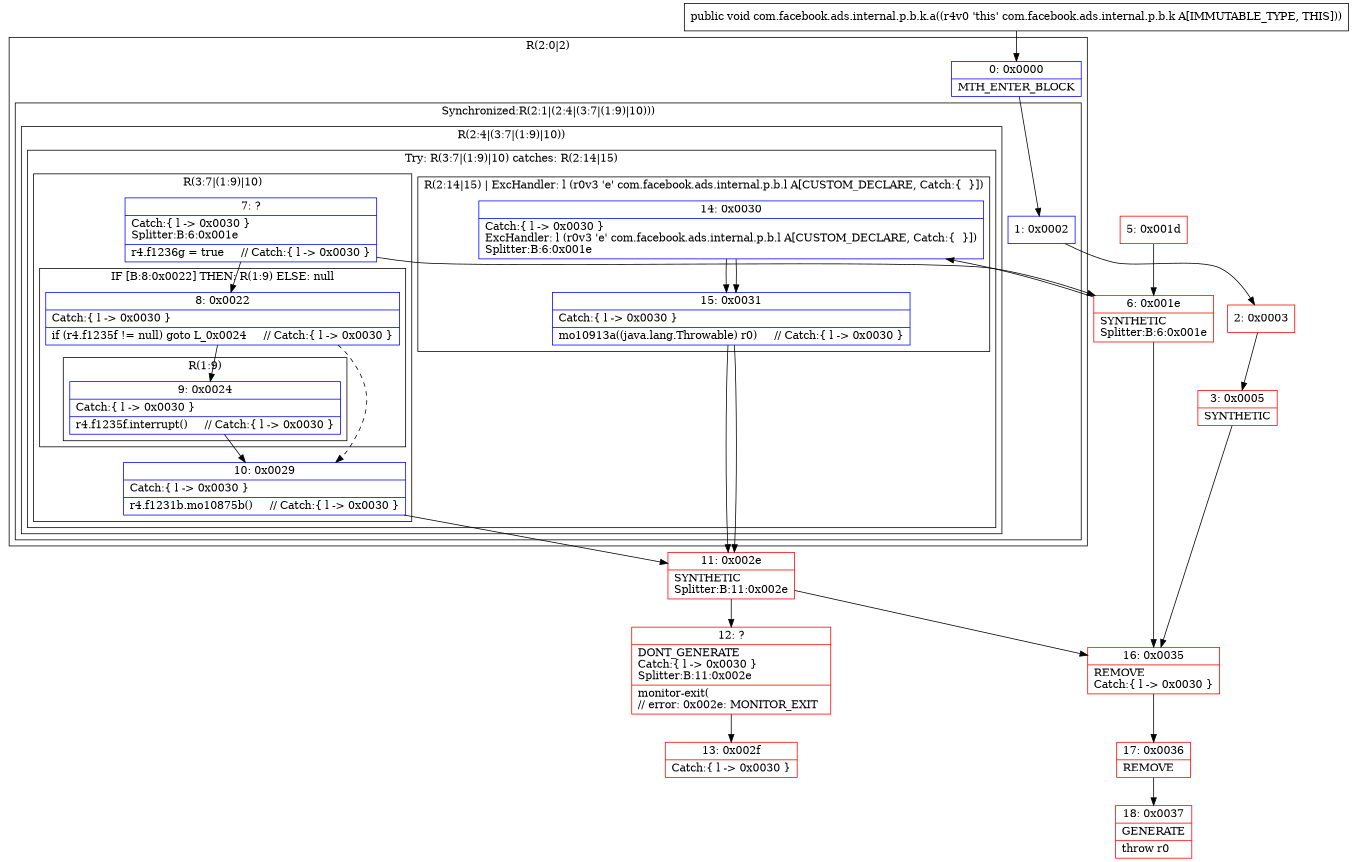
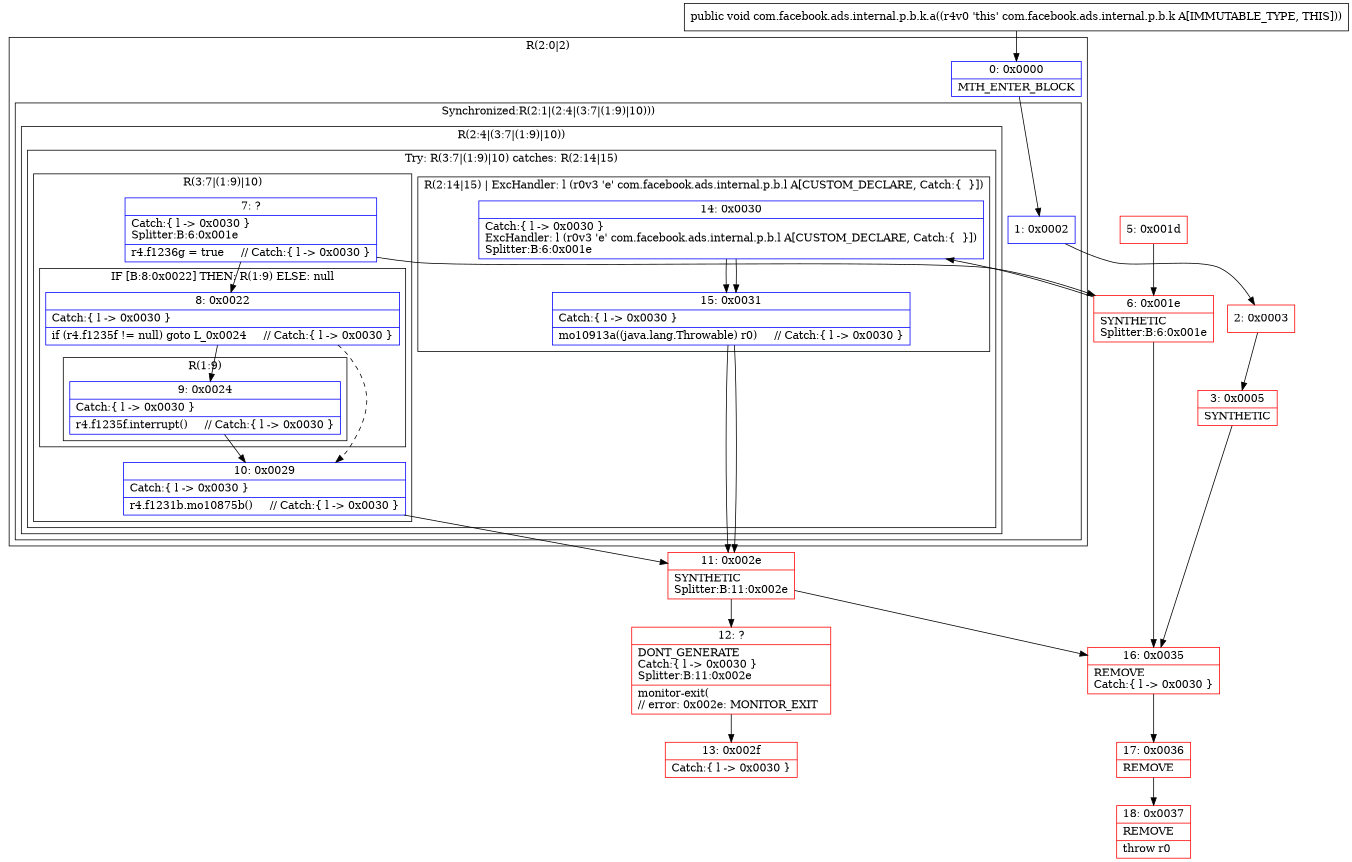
(1154, 832) -> (1148, 832)
